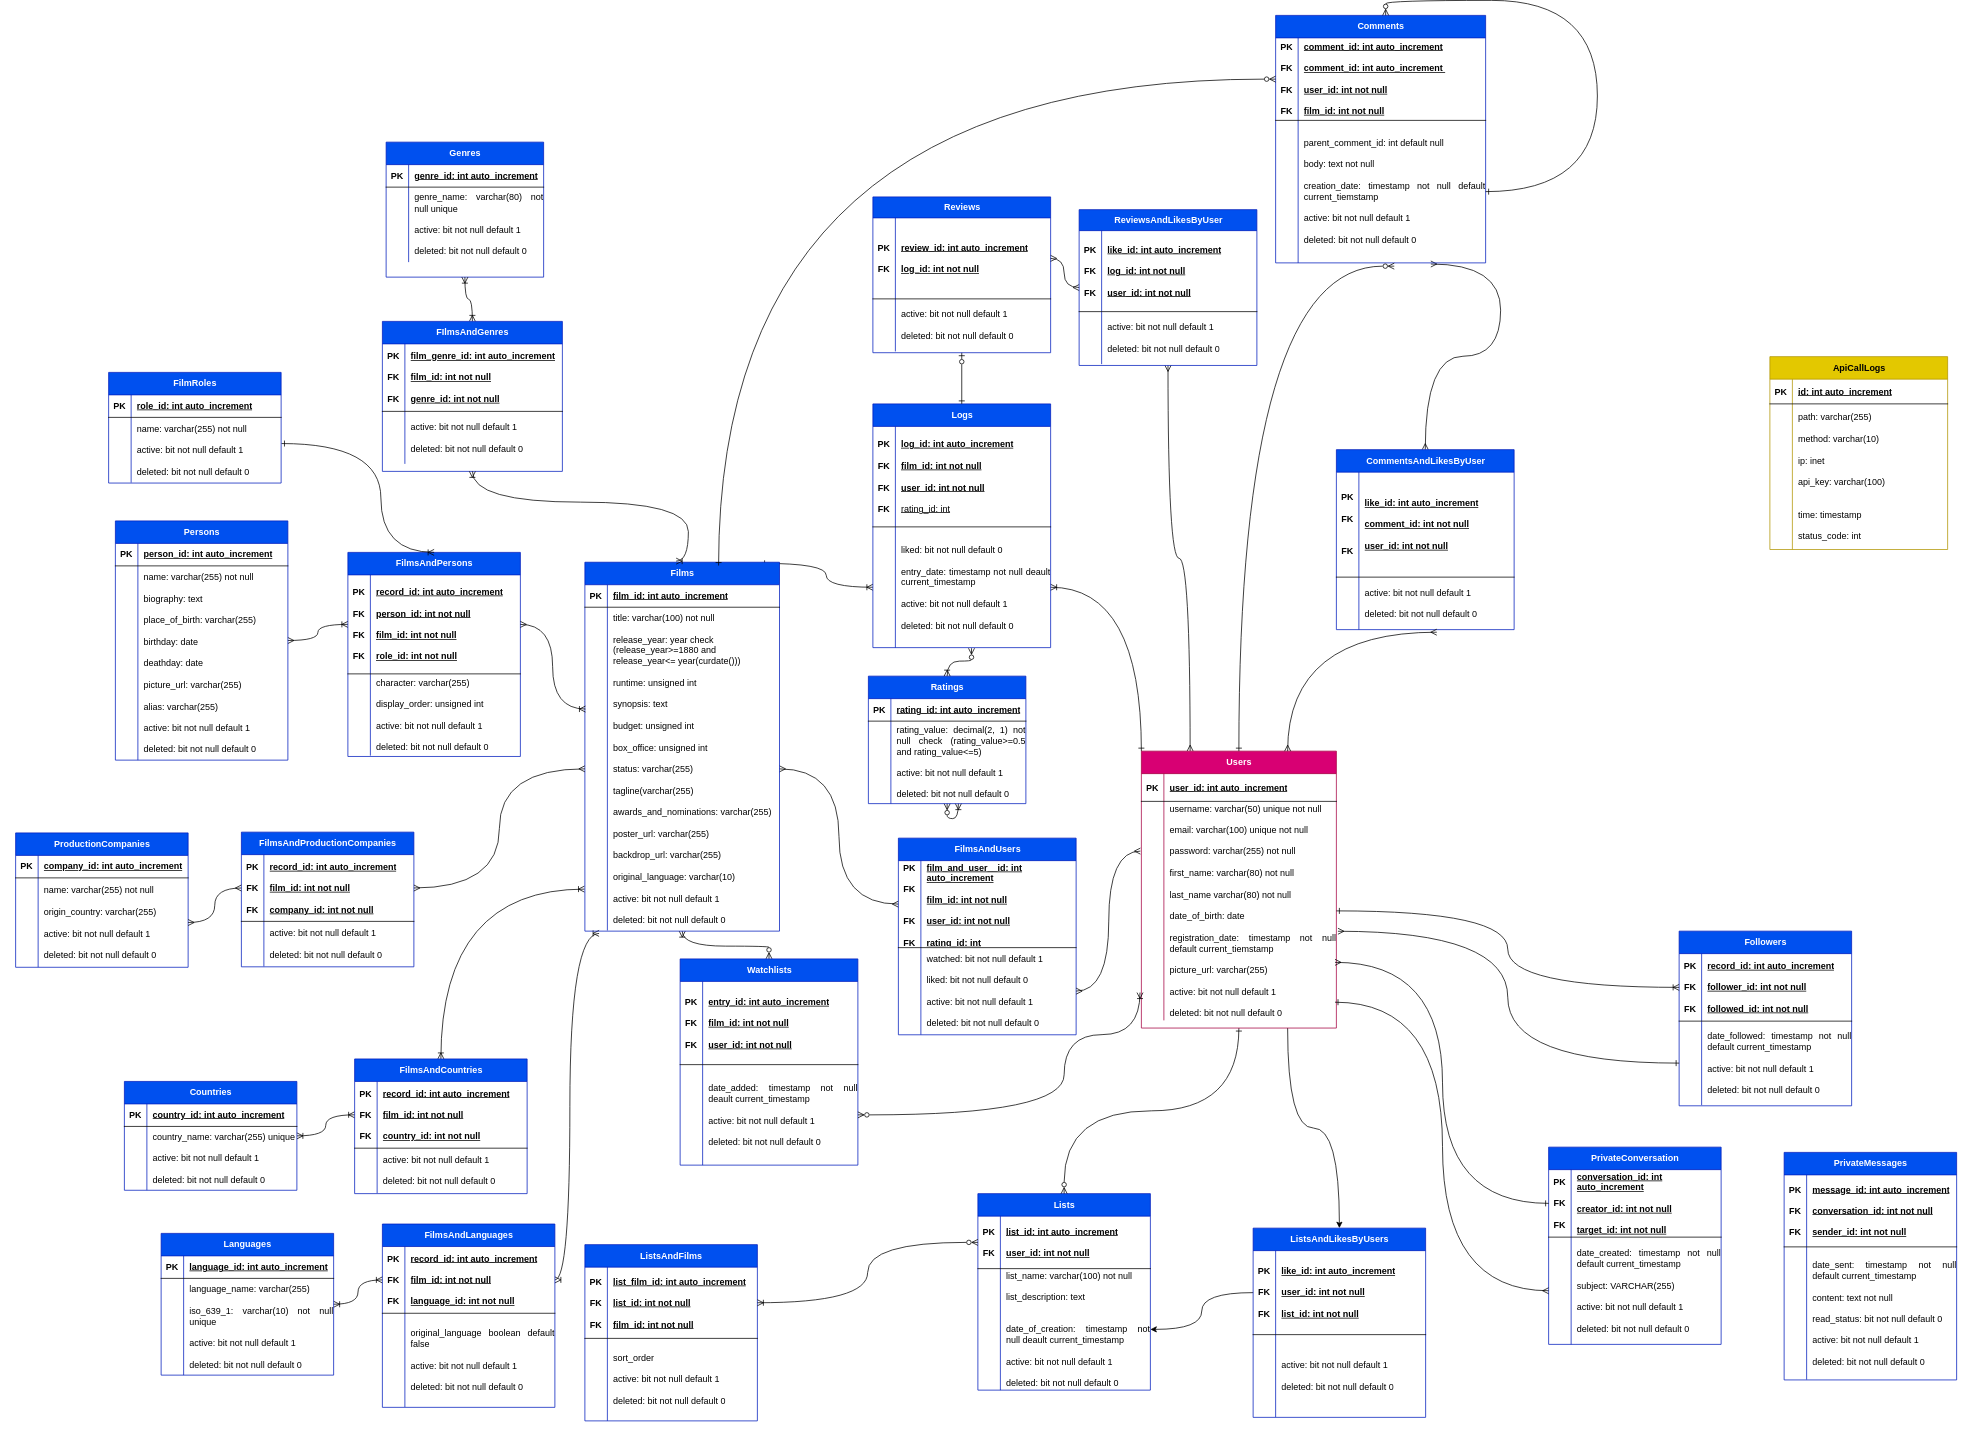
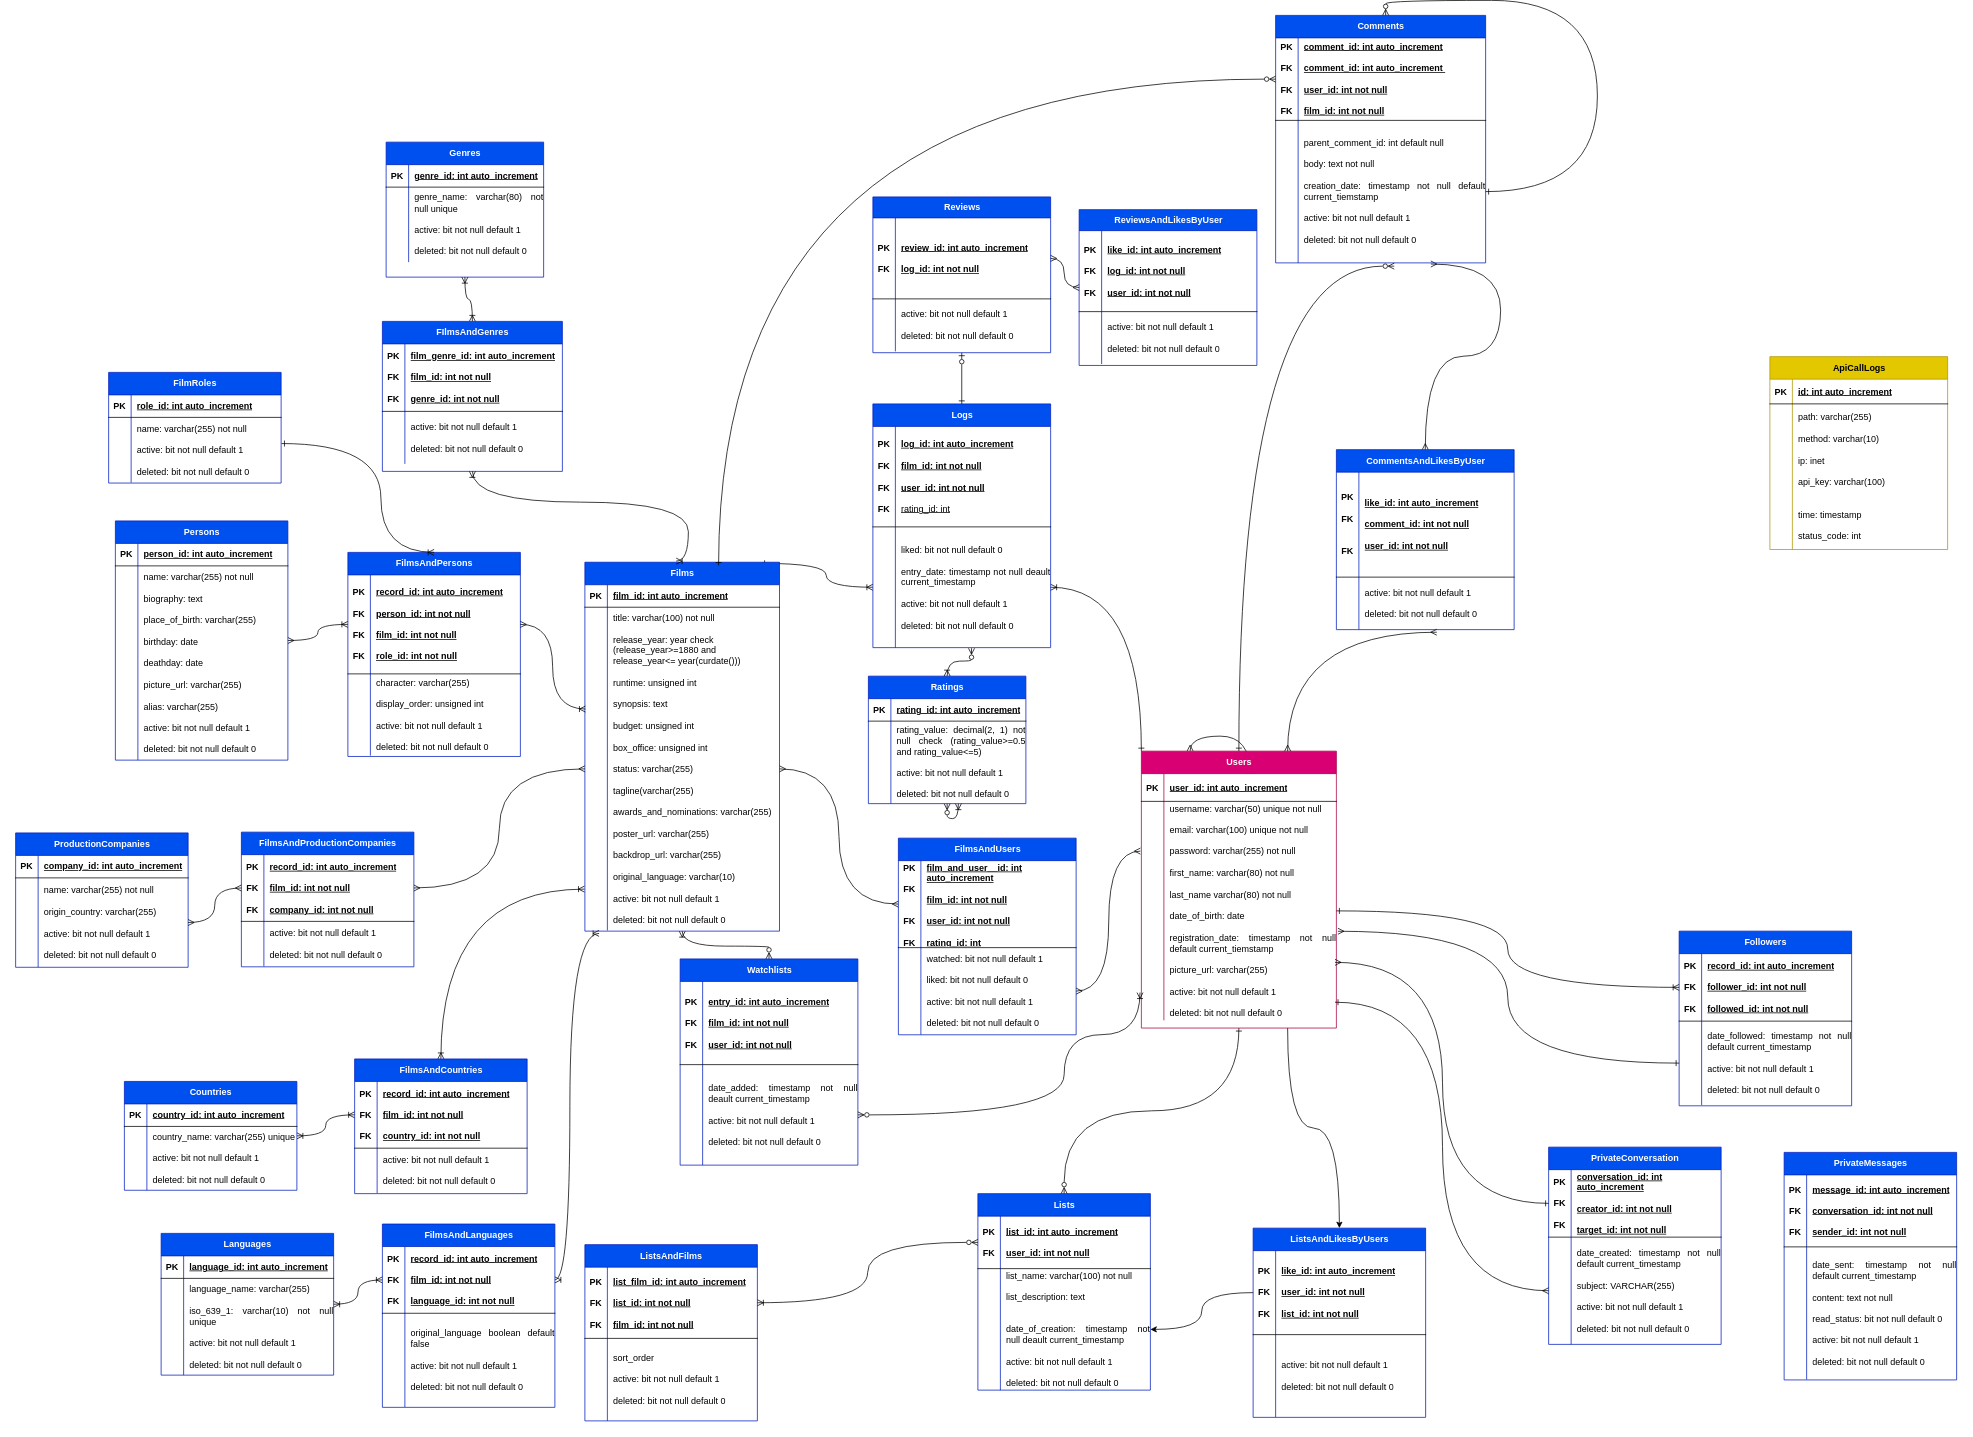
(1175, 550) -> (1219, 736)
